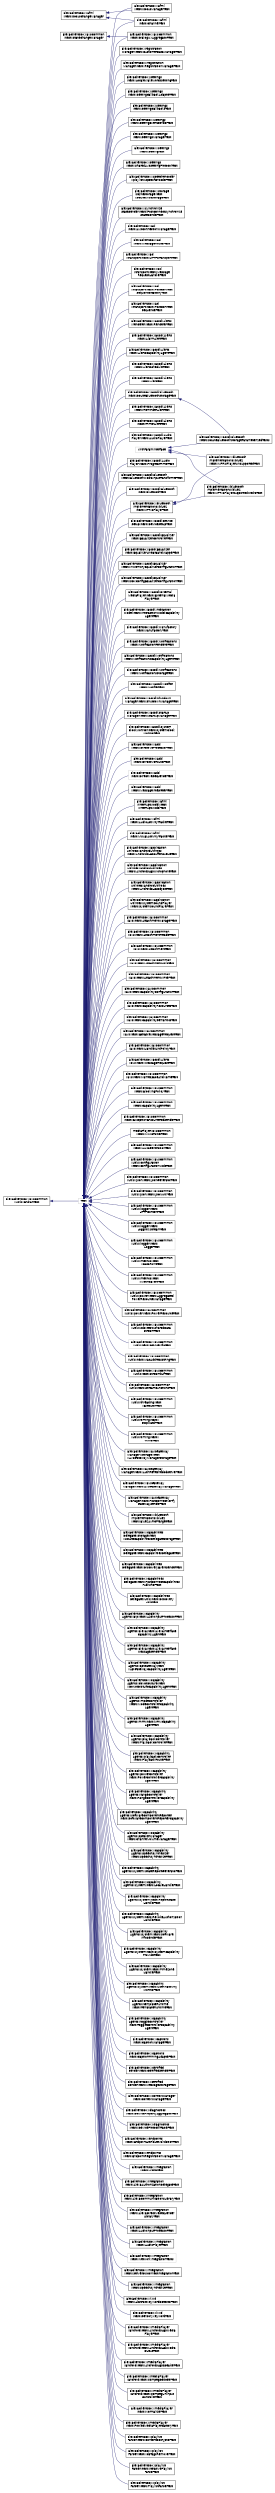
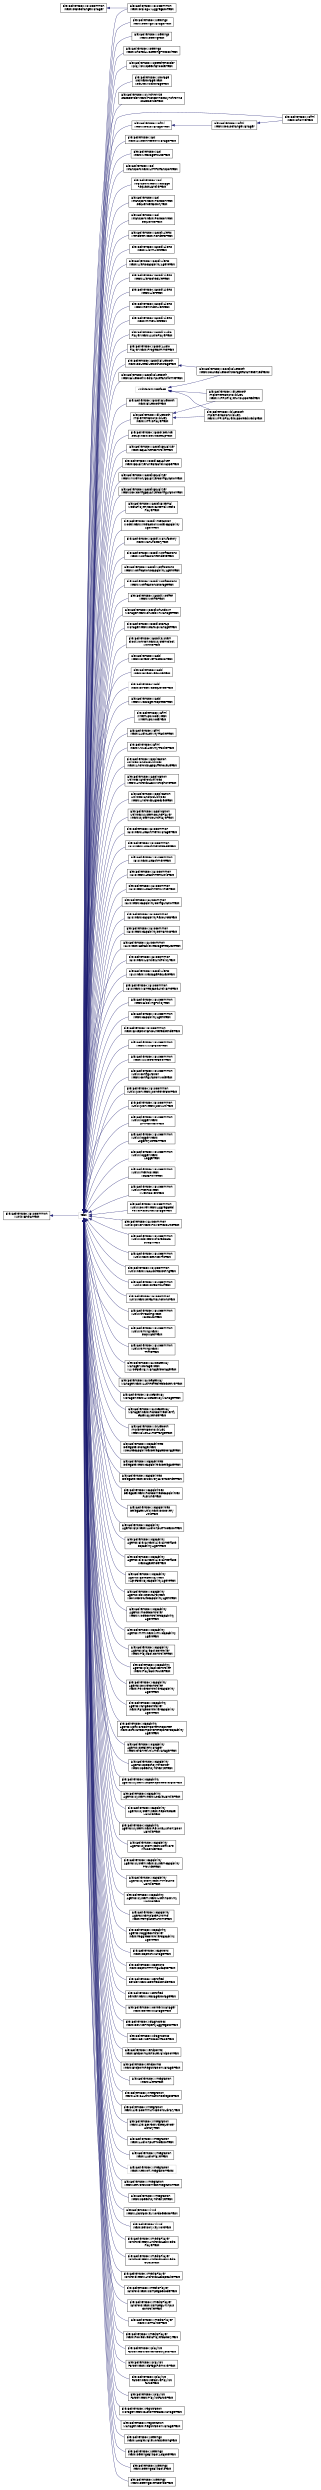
(118, 12) -> (193, 125)
(152, 1133) -> (152, 1044)
(152, 1344) -> (152, 1256)
